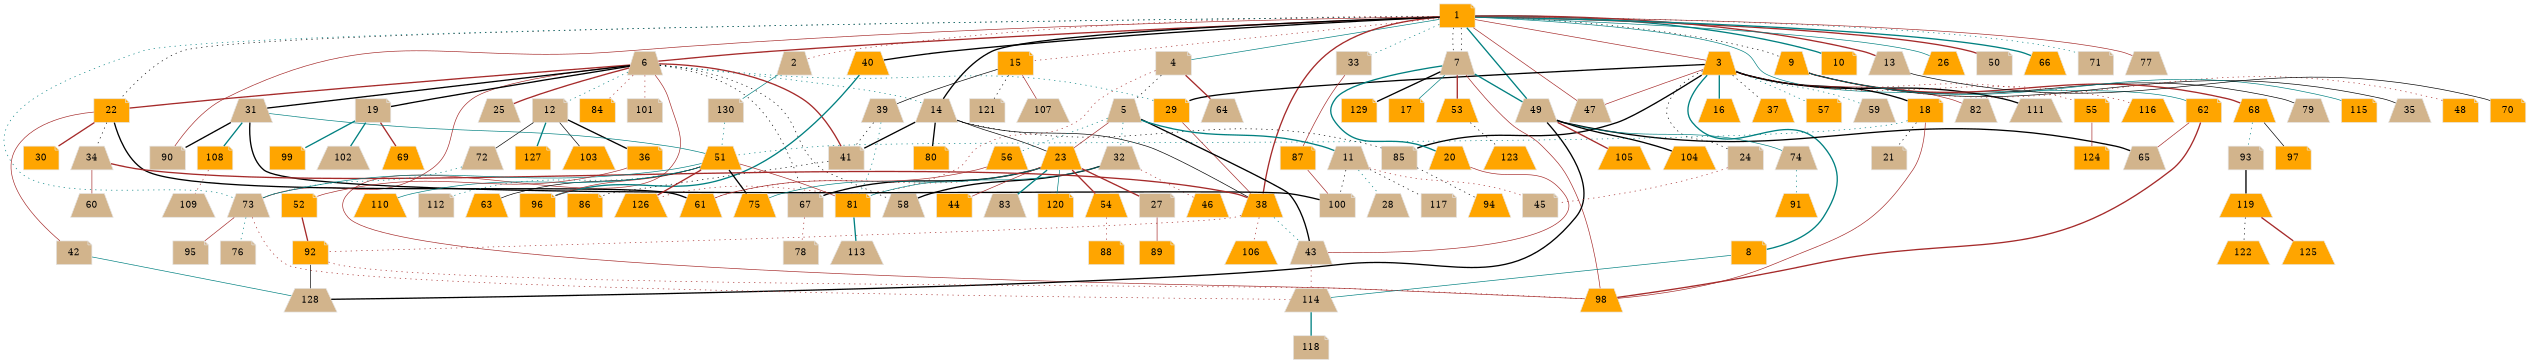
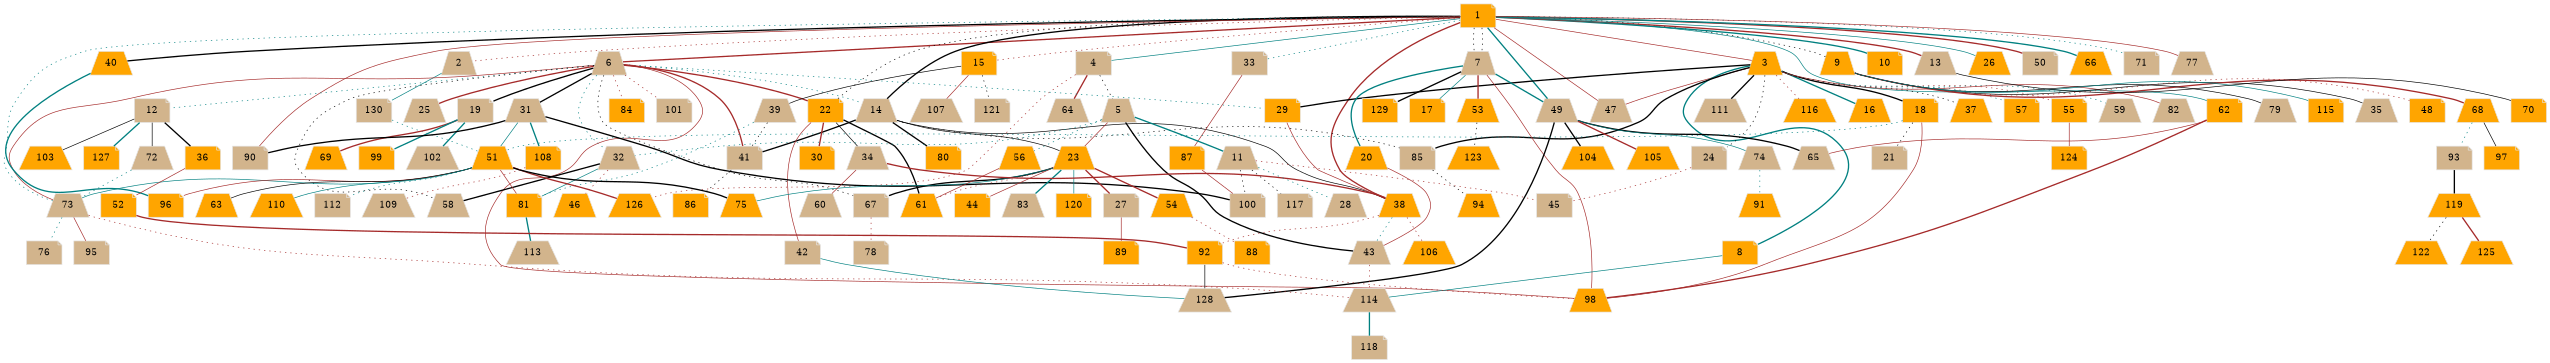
none -> (579, 114)
(102, 134) -> (851, 138)
